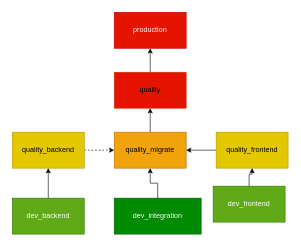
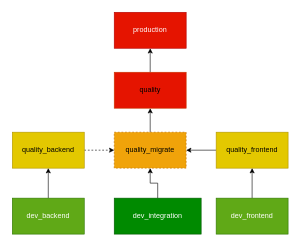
(150, 150) -> (150, 150)
(249, 204) -> (252, 216)
